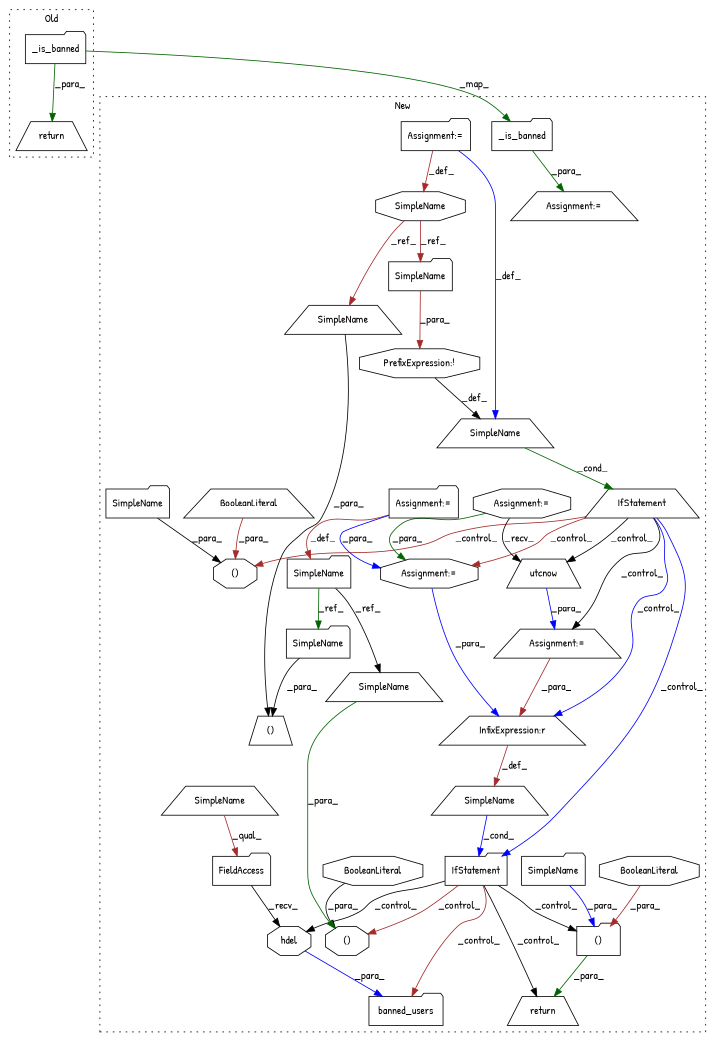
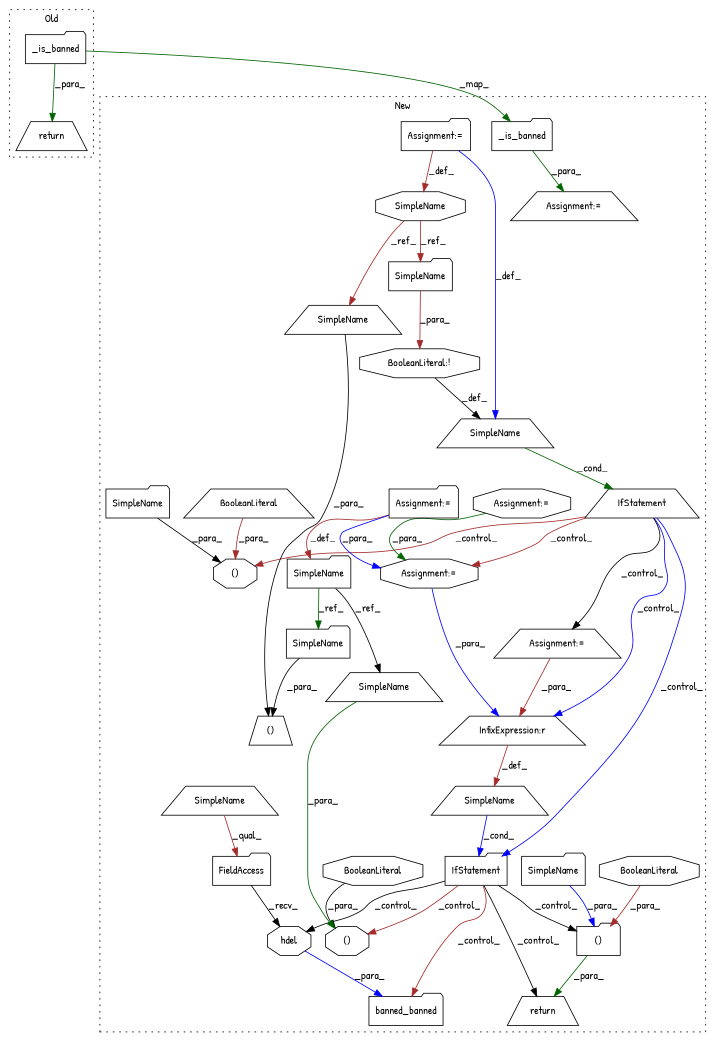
(420, 363) -> (420, 363)
(544, 574) -> none
(406, 1011) -> (406, 1011)
